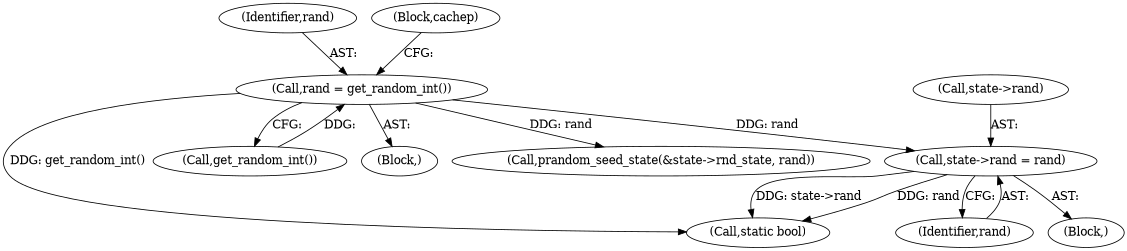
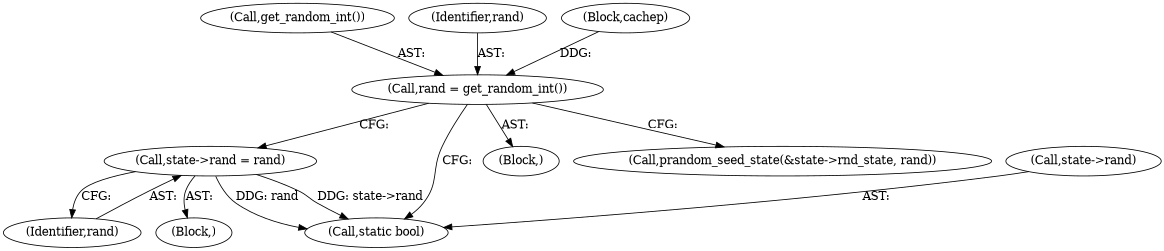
(421, 54) -> (577, 54)
(276, 116) -> none
(991, 121) -> (741, 204)
(342, 125) -> (413, 54)
(561, 125) -> (665, 125)
(767, 125) -> (376, 125)
(78, 161) -> (459, 161)
